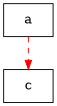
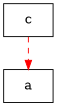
(28, 49) -> (28, 49)
